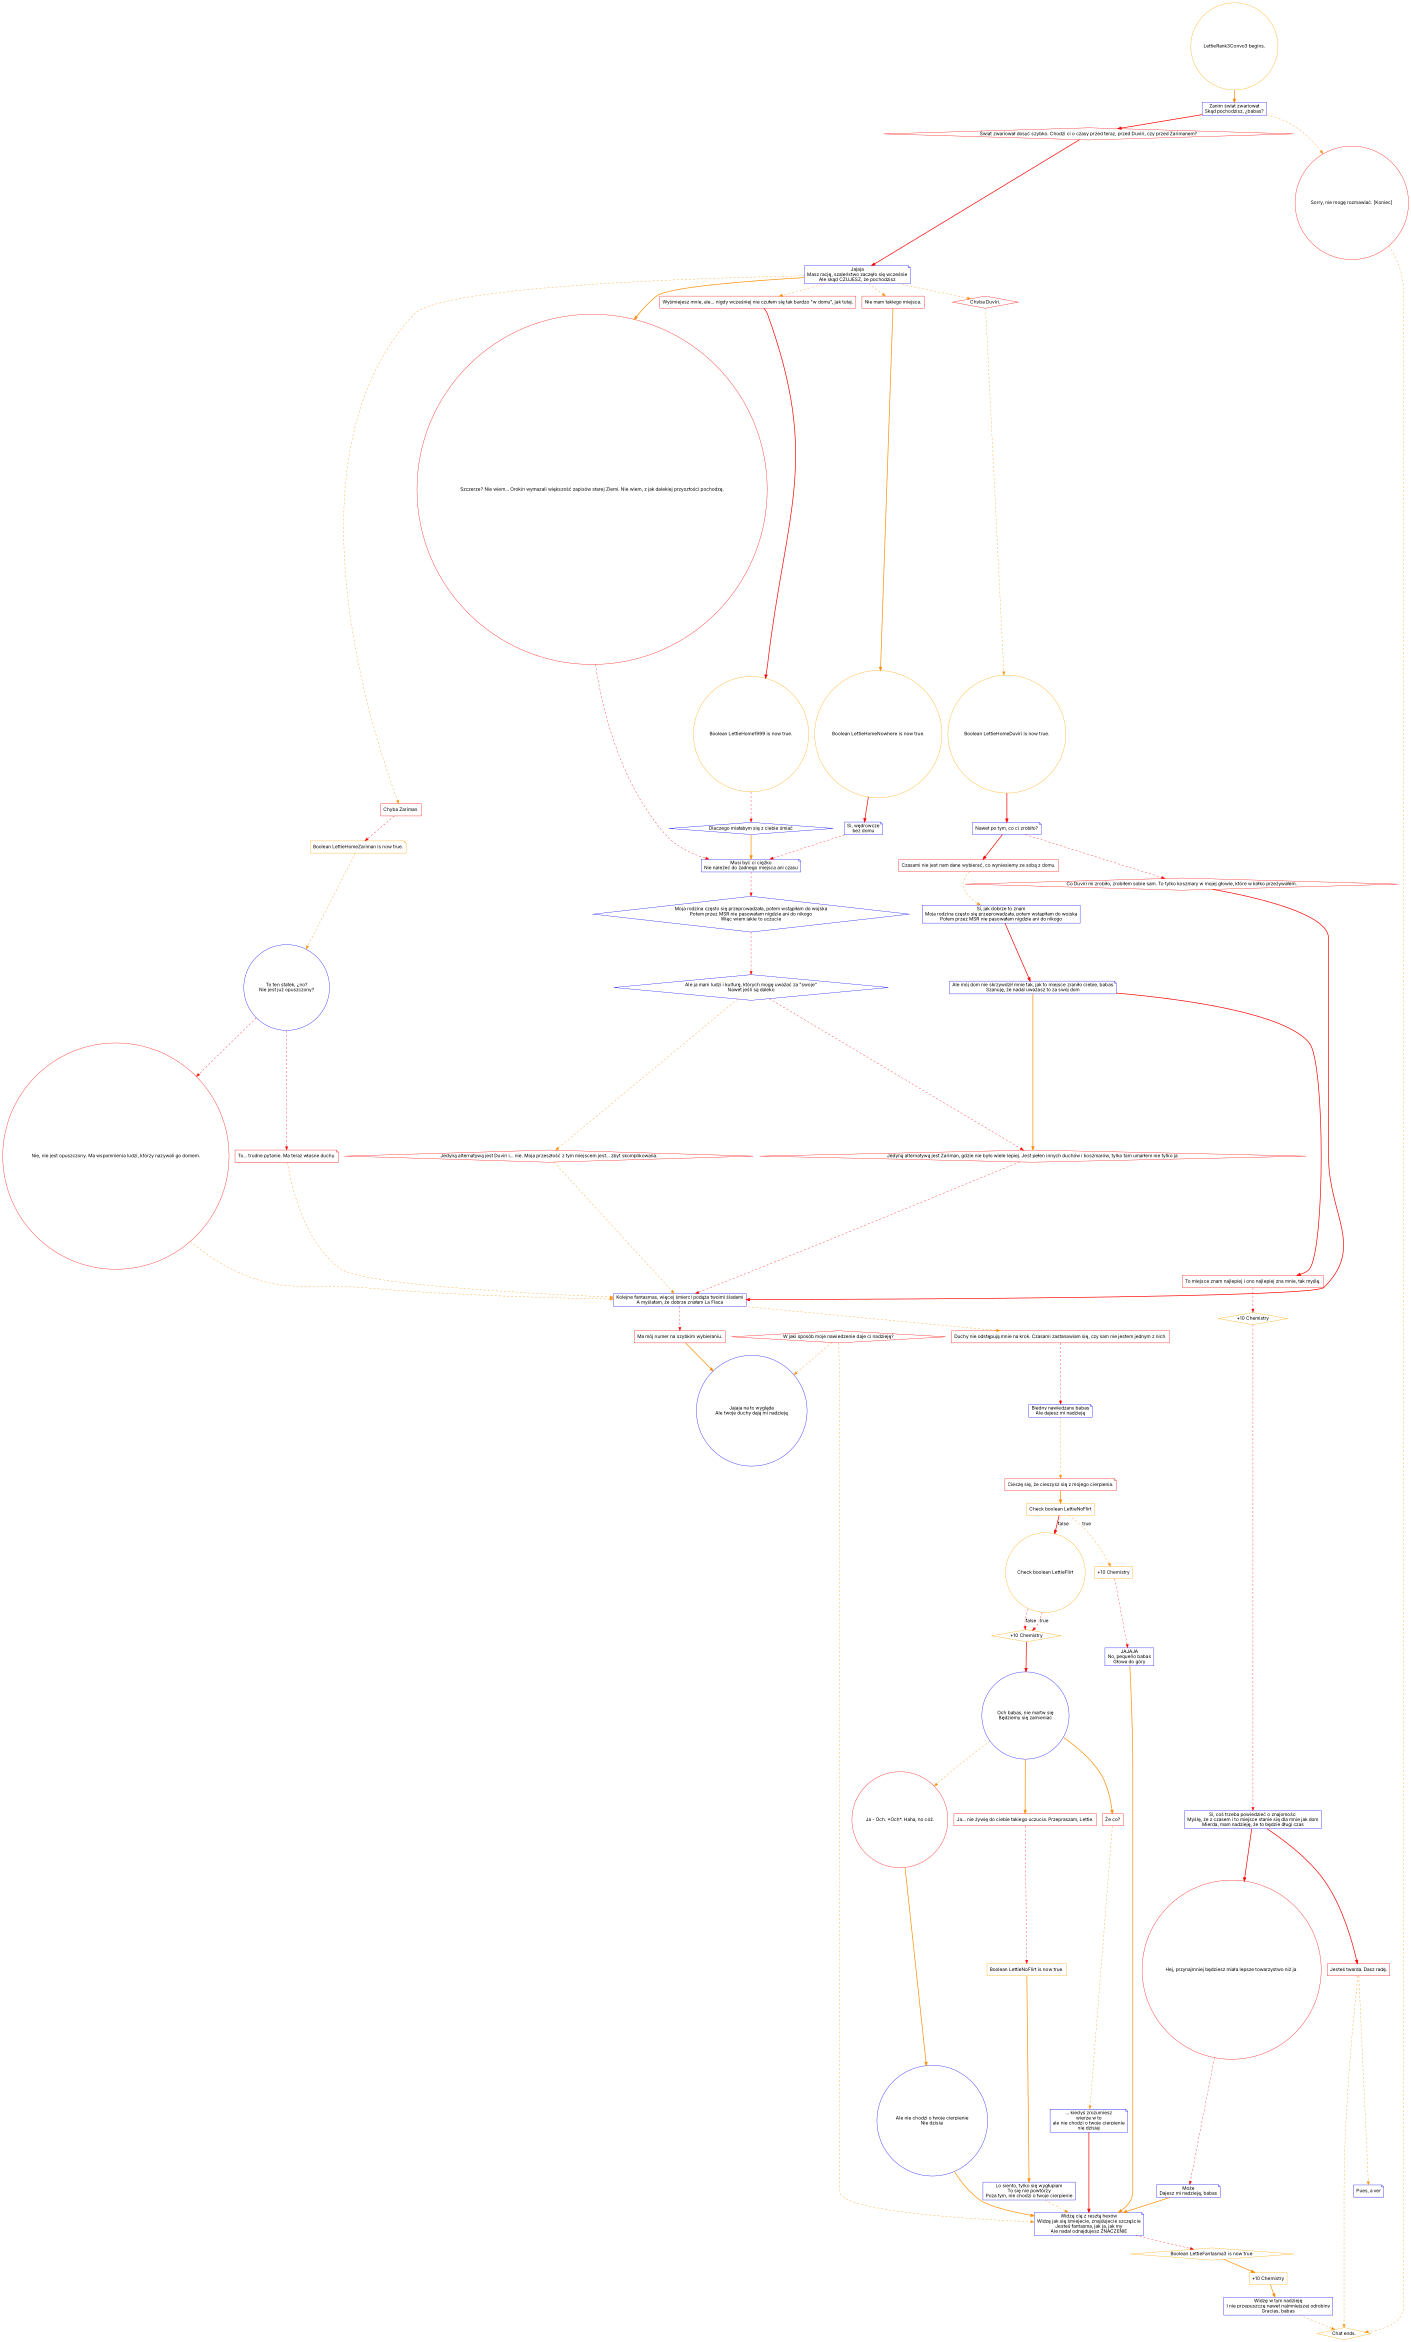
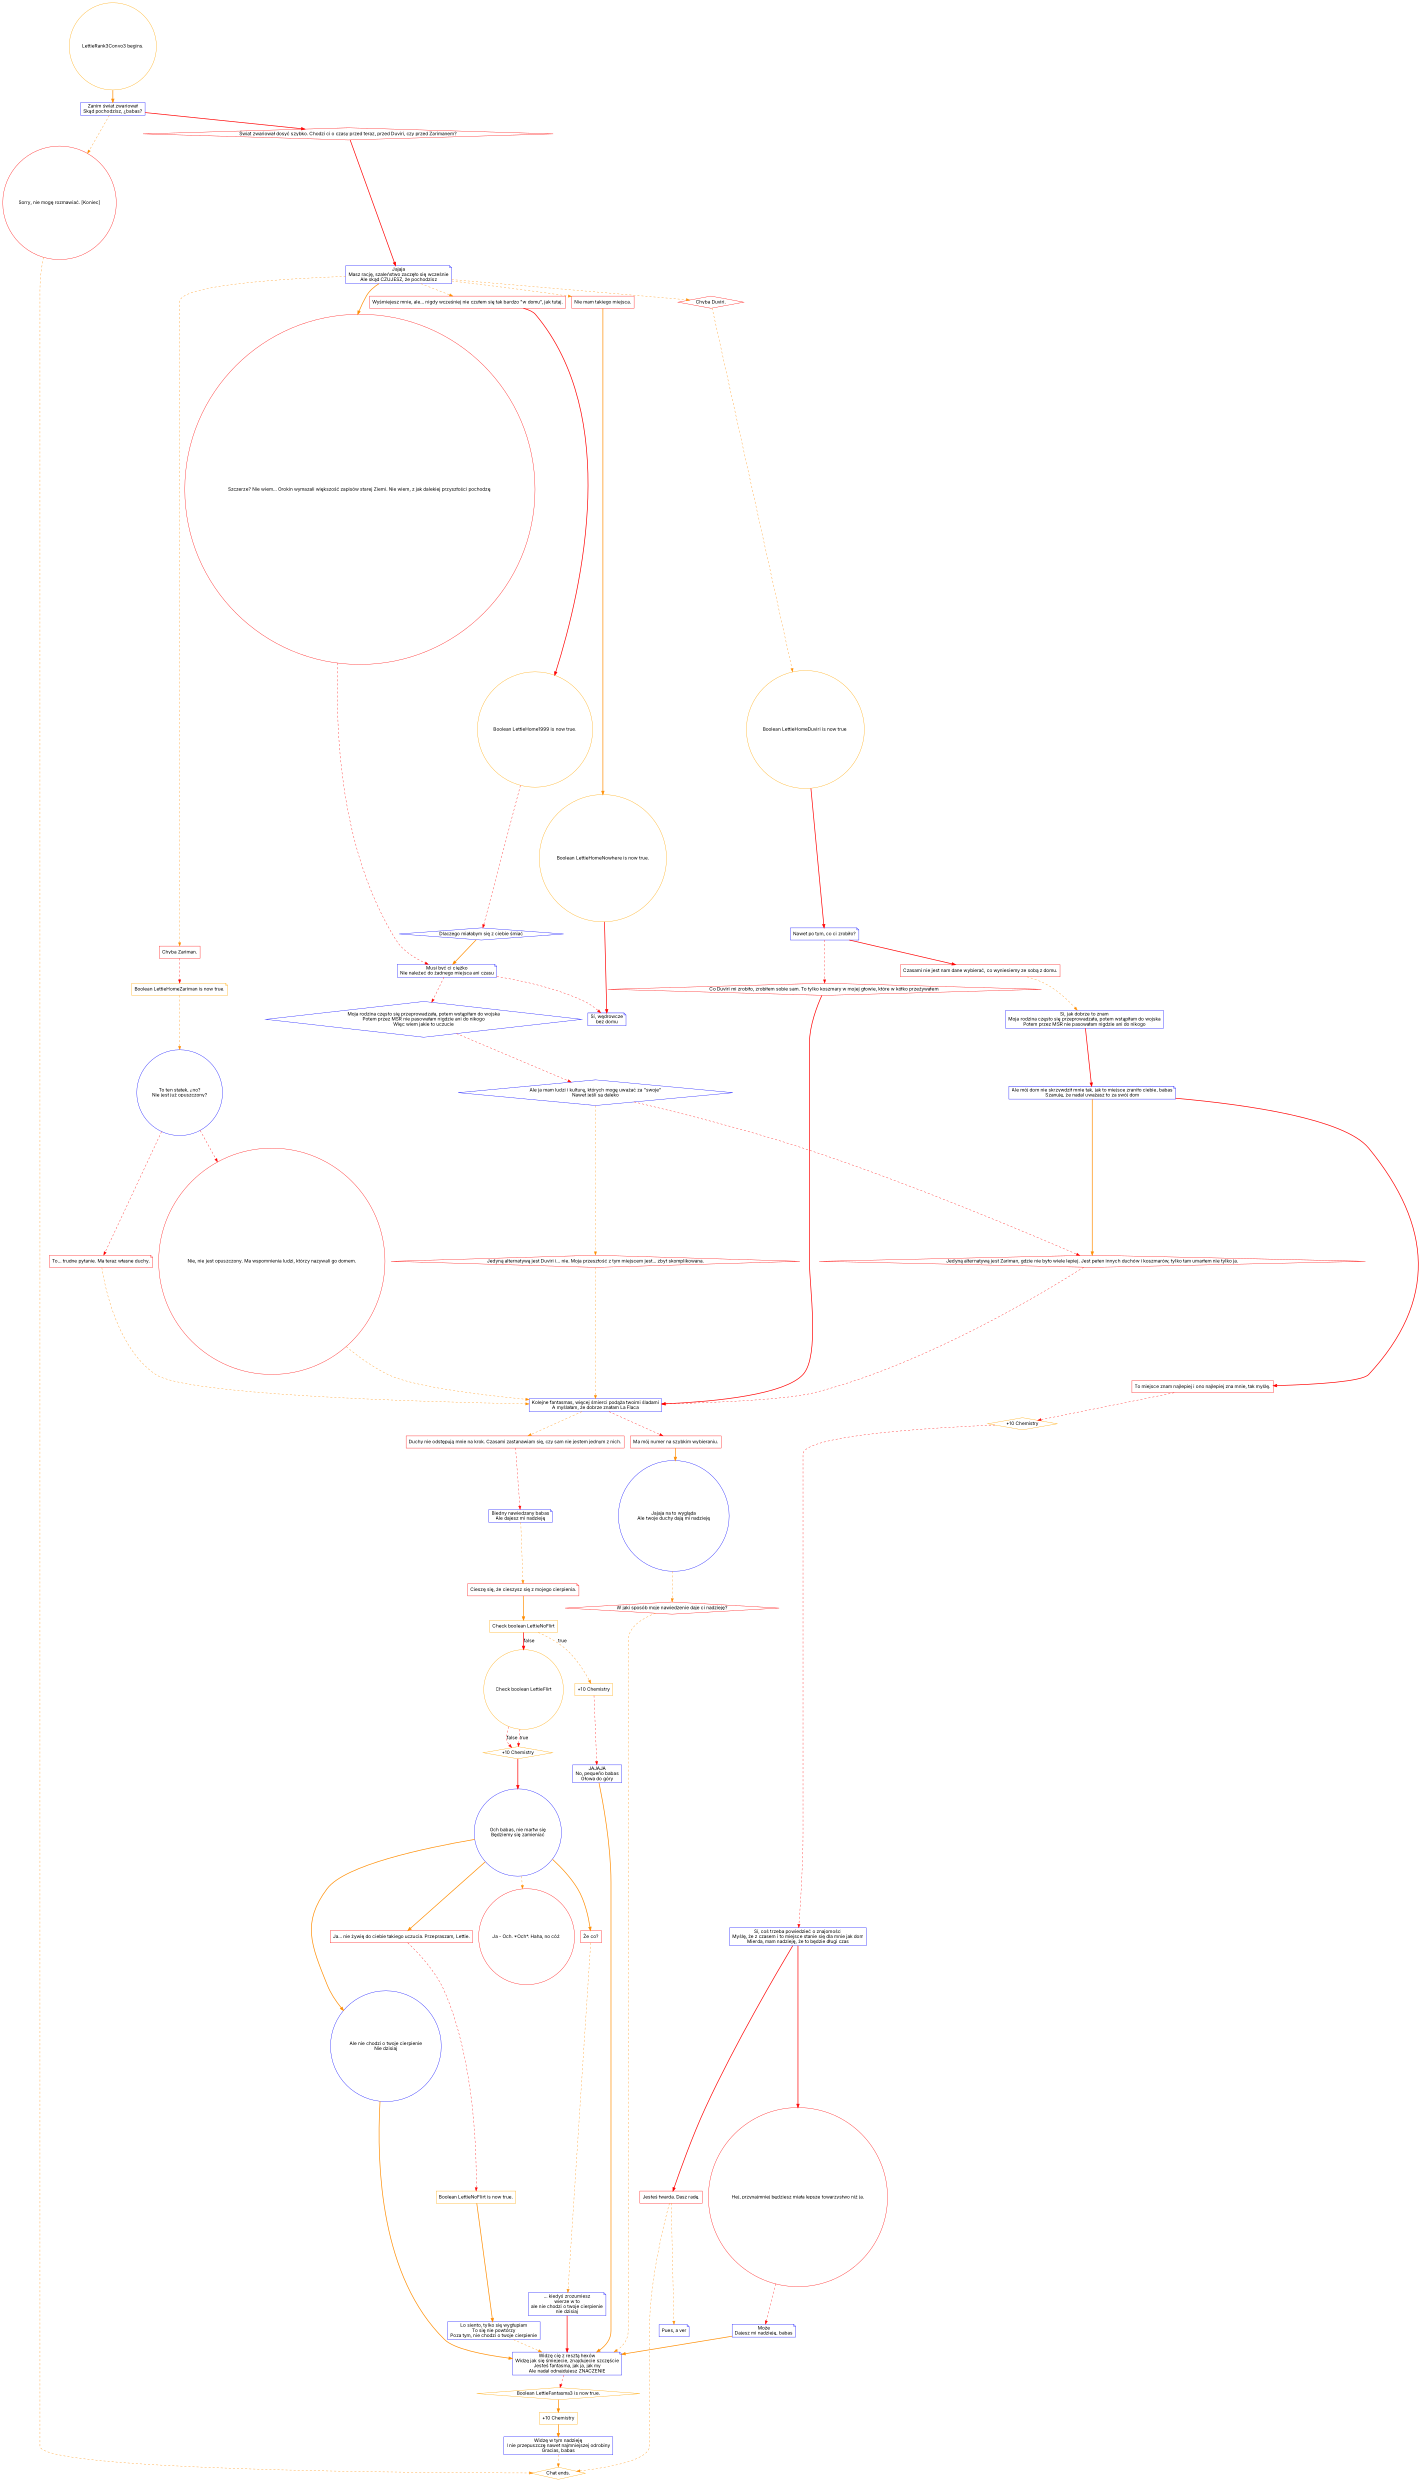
(809, 846) -> (549, 988)
(814, 1358) -> (672, 1585)
(916, 1965) -> (338, 1879)
